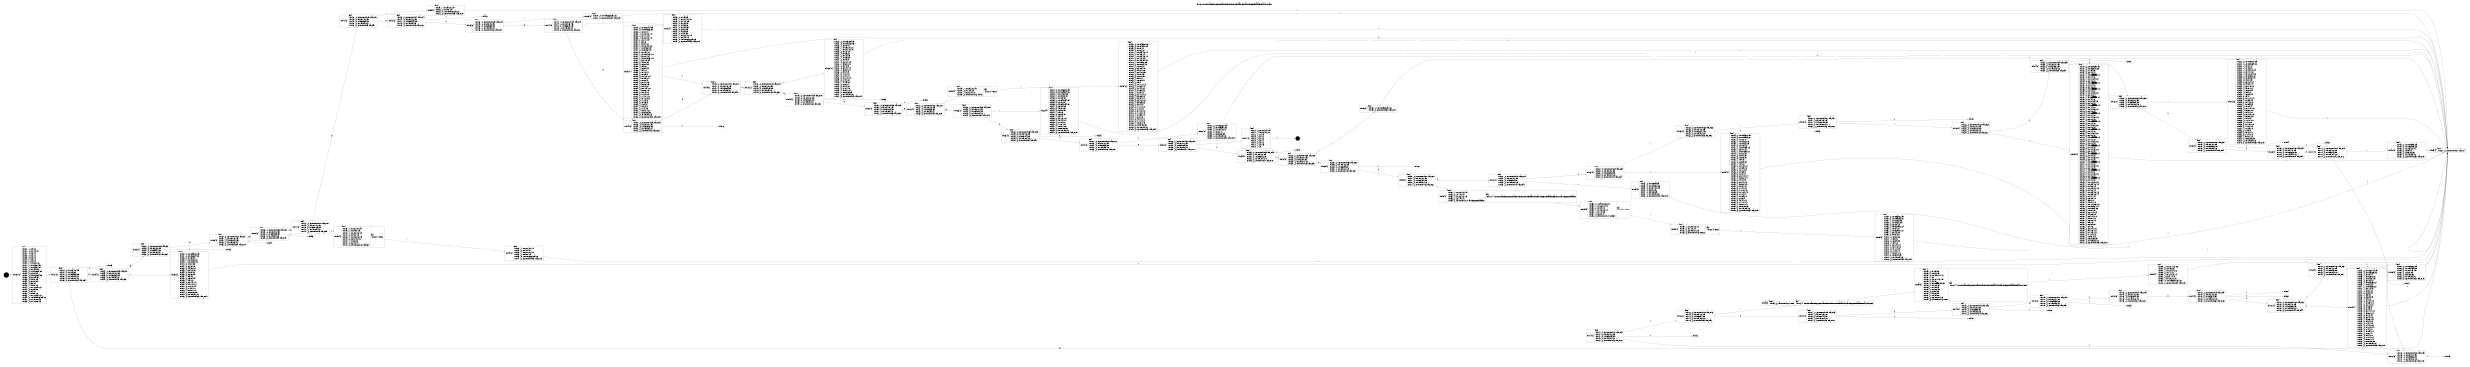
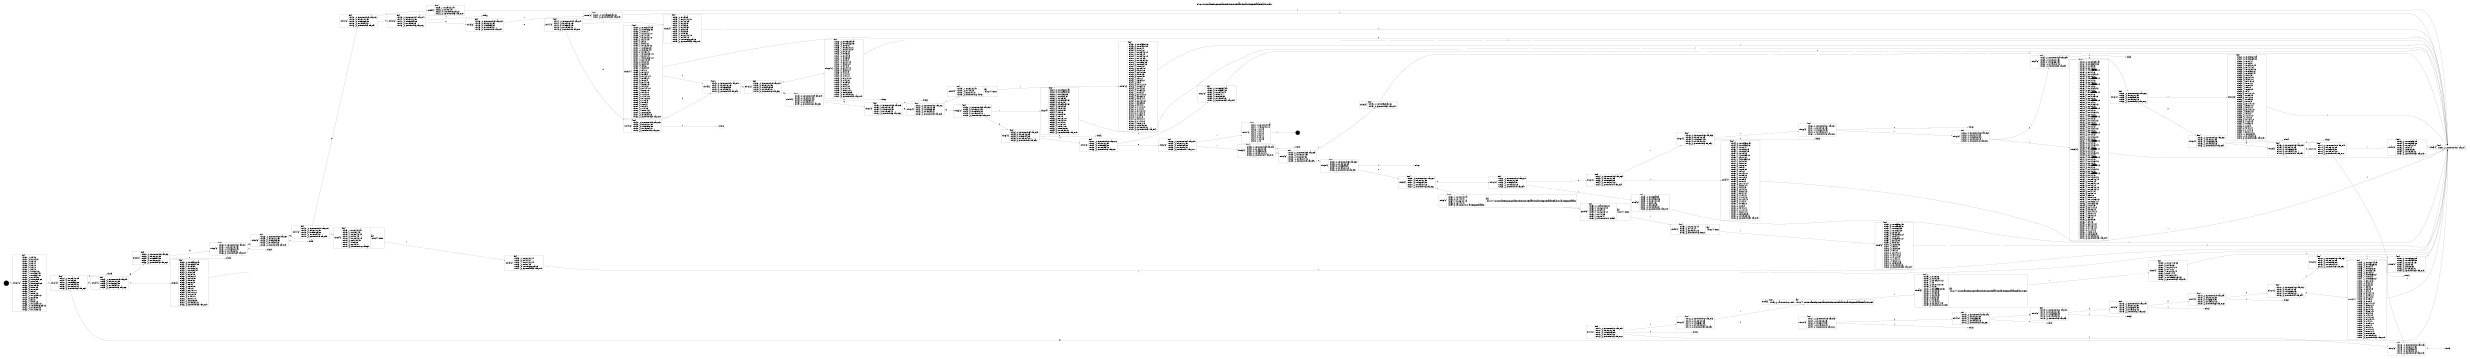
(2254, 294) -> (2176, 308)
